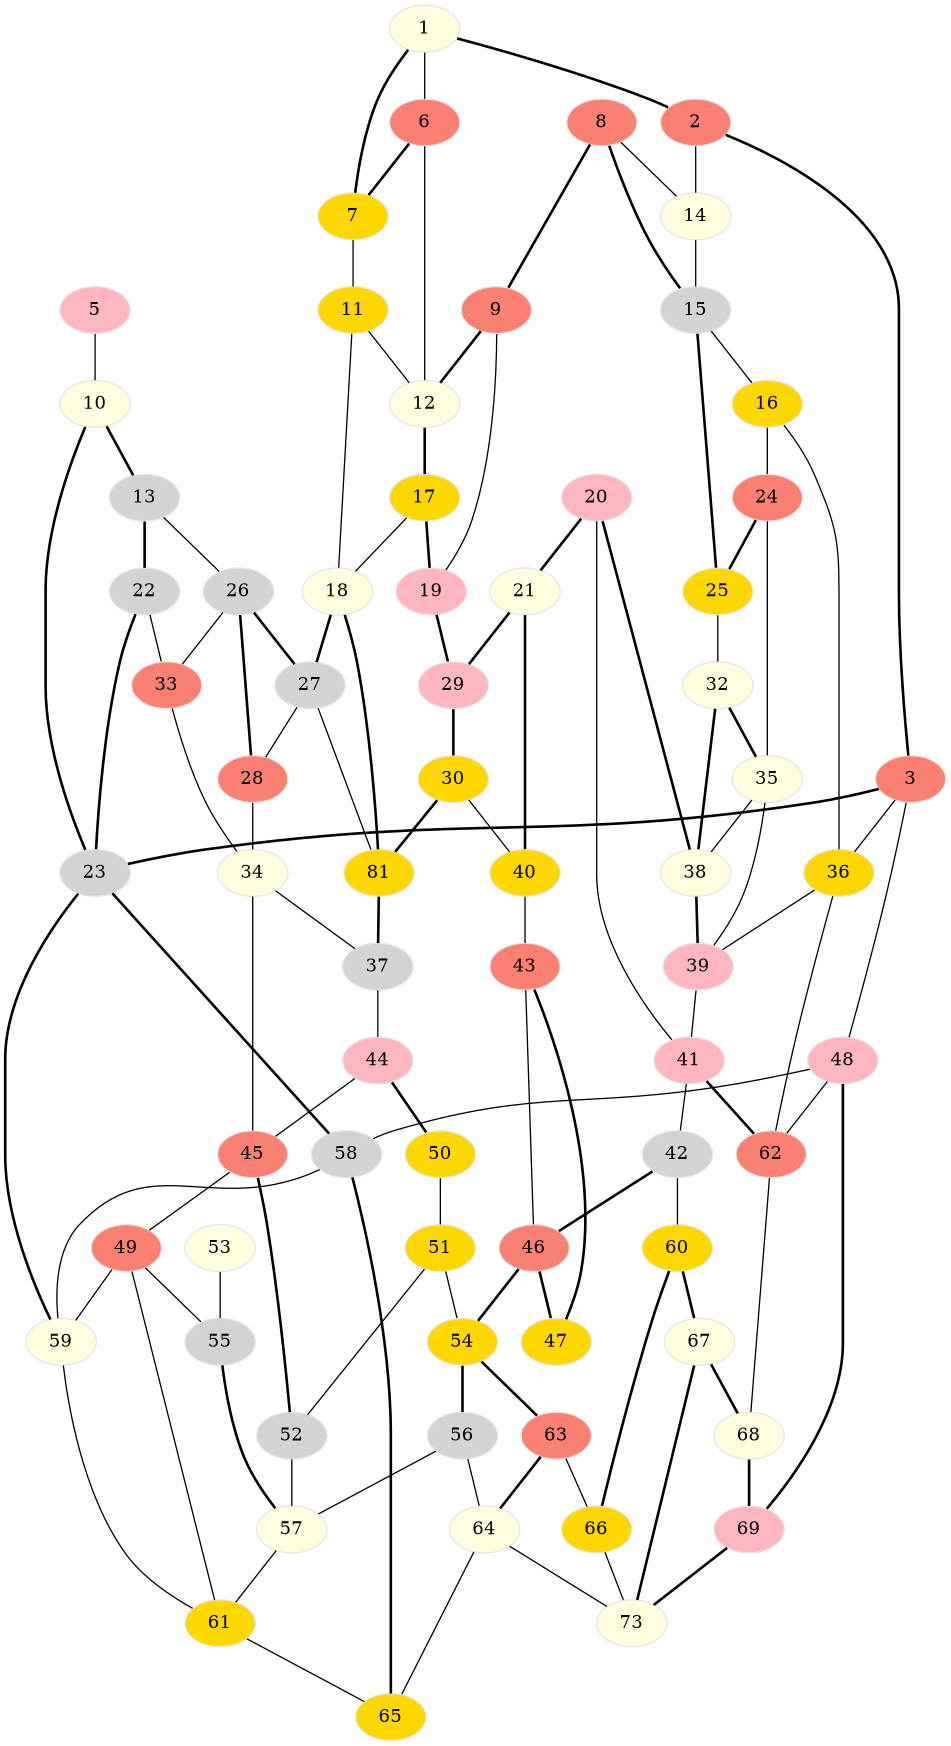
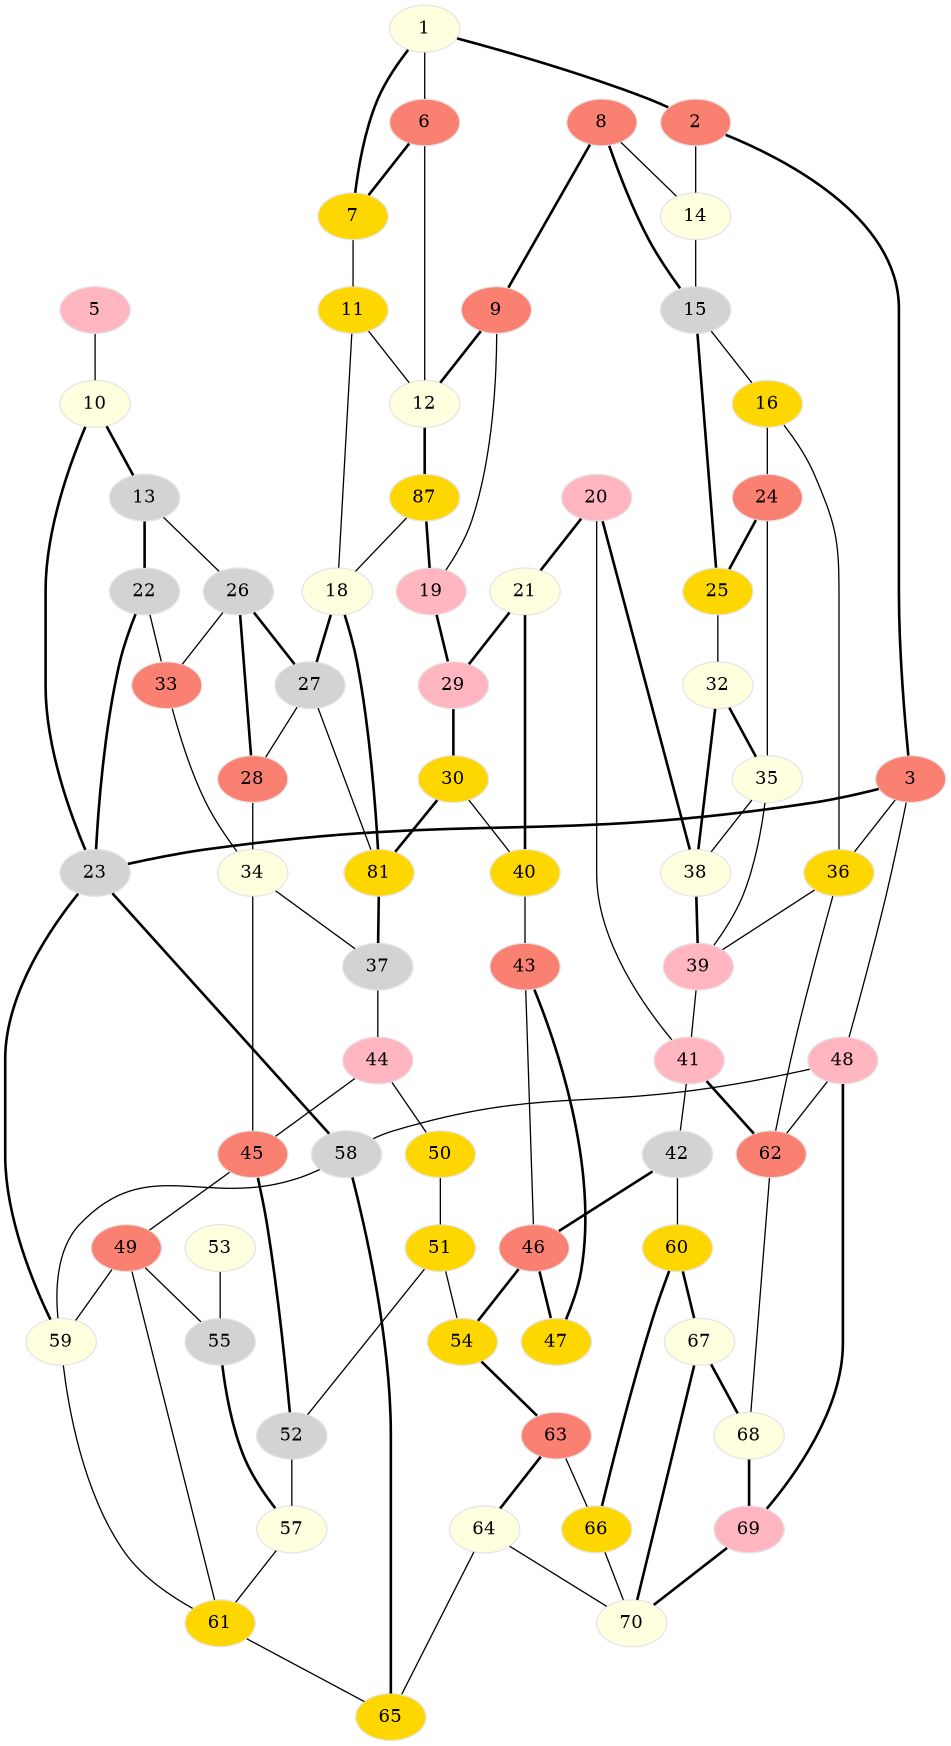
(425, 498) -> (425, 498)
(409, 1107) -> (409, 1107)
(462, 1436) -> none
(632, 1623) -> (632, 1623)
